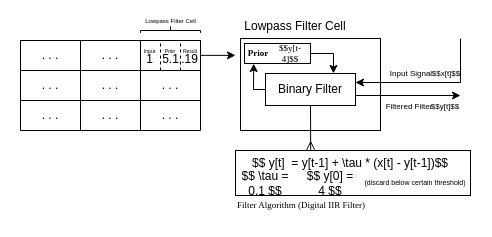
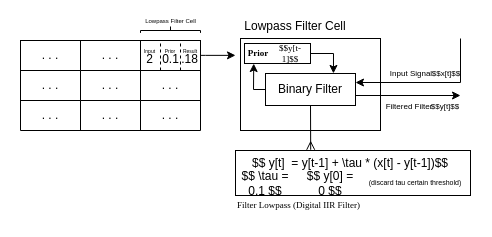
(291, 54) -> (291, 54)
(150, 60) -> (150, 60)
(171, 60) -> (171, 60)
(190, 60) -> (190, 60)
(331, 184) -> (331, 184)
(416, 184) -> (416, 184)
(316, 206) -> (313, 206)
